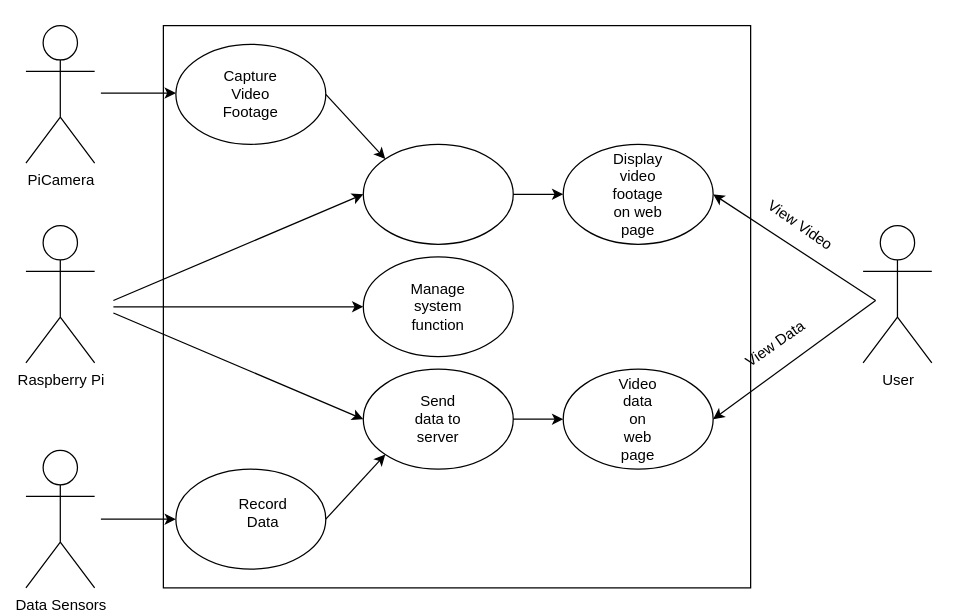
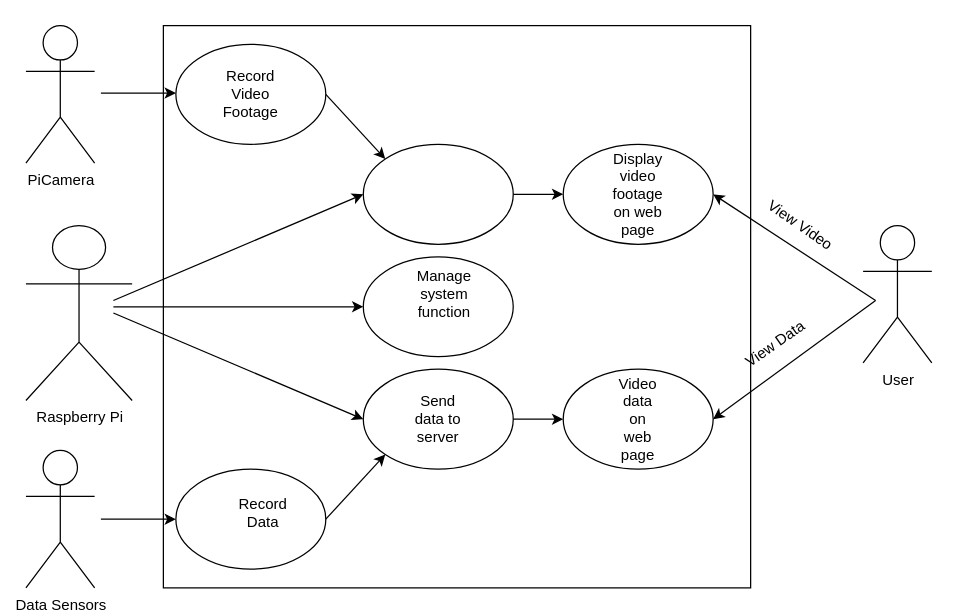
(251, 94) -> (251, 94)
(60, 294) -> (79, 313)
(438, 307) -> (444, 294)
